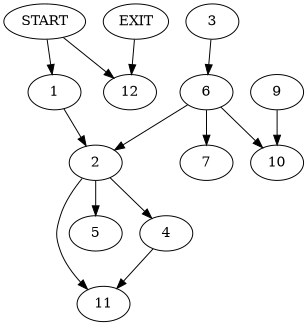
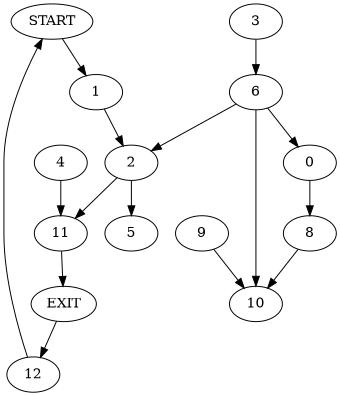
(85, 55) -> (4, 201)
(207, 163) -> (310, 163)
(127, 195) -> none
none -> (310, 233)
none -> (62, 264)
